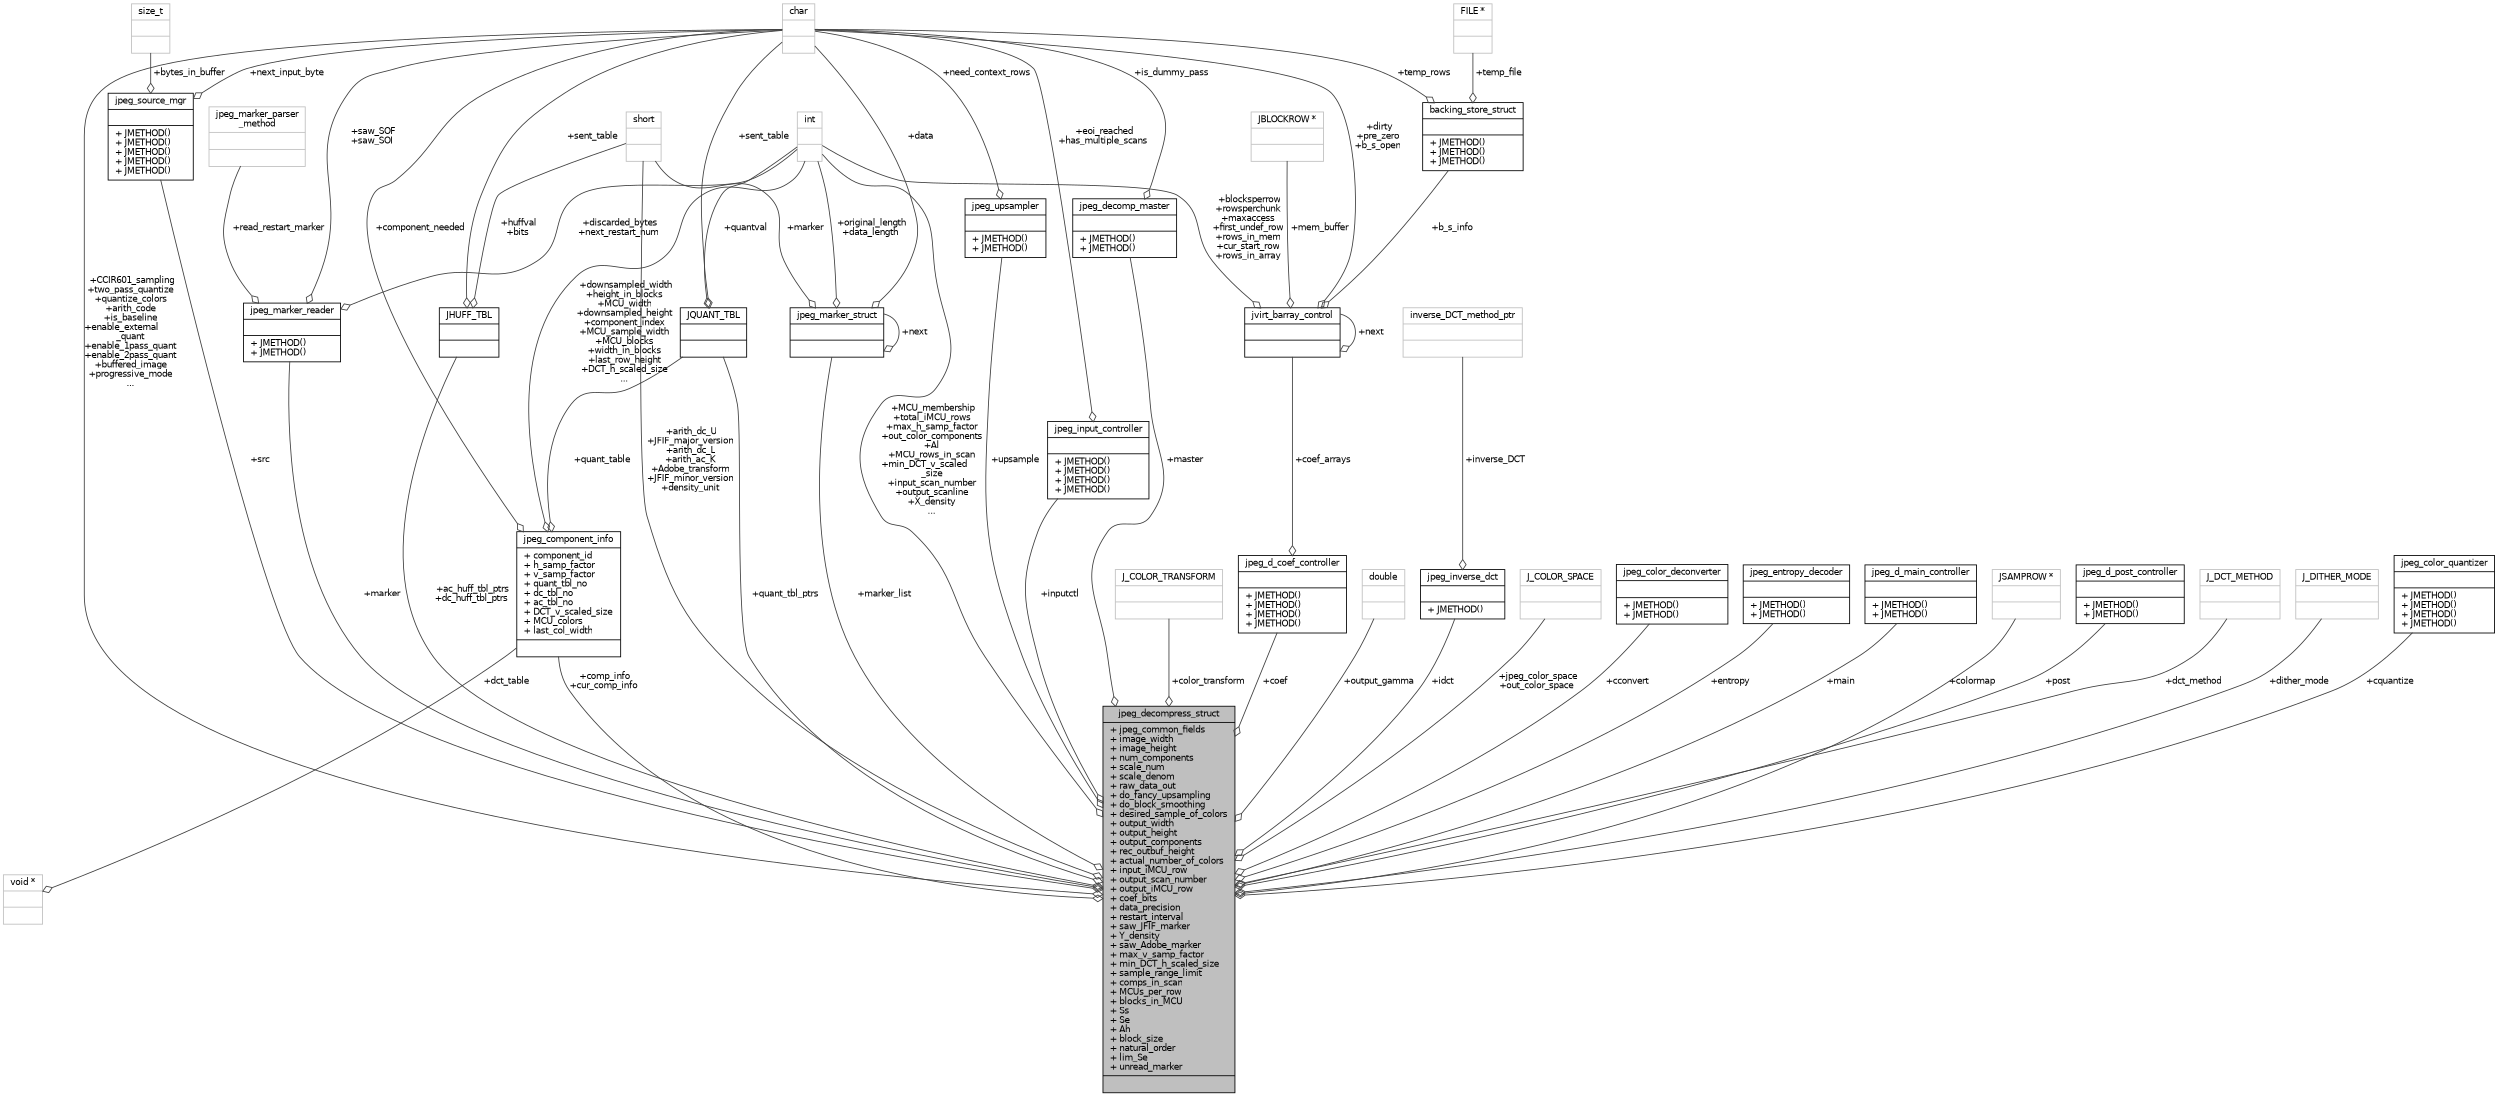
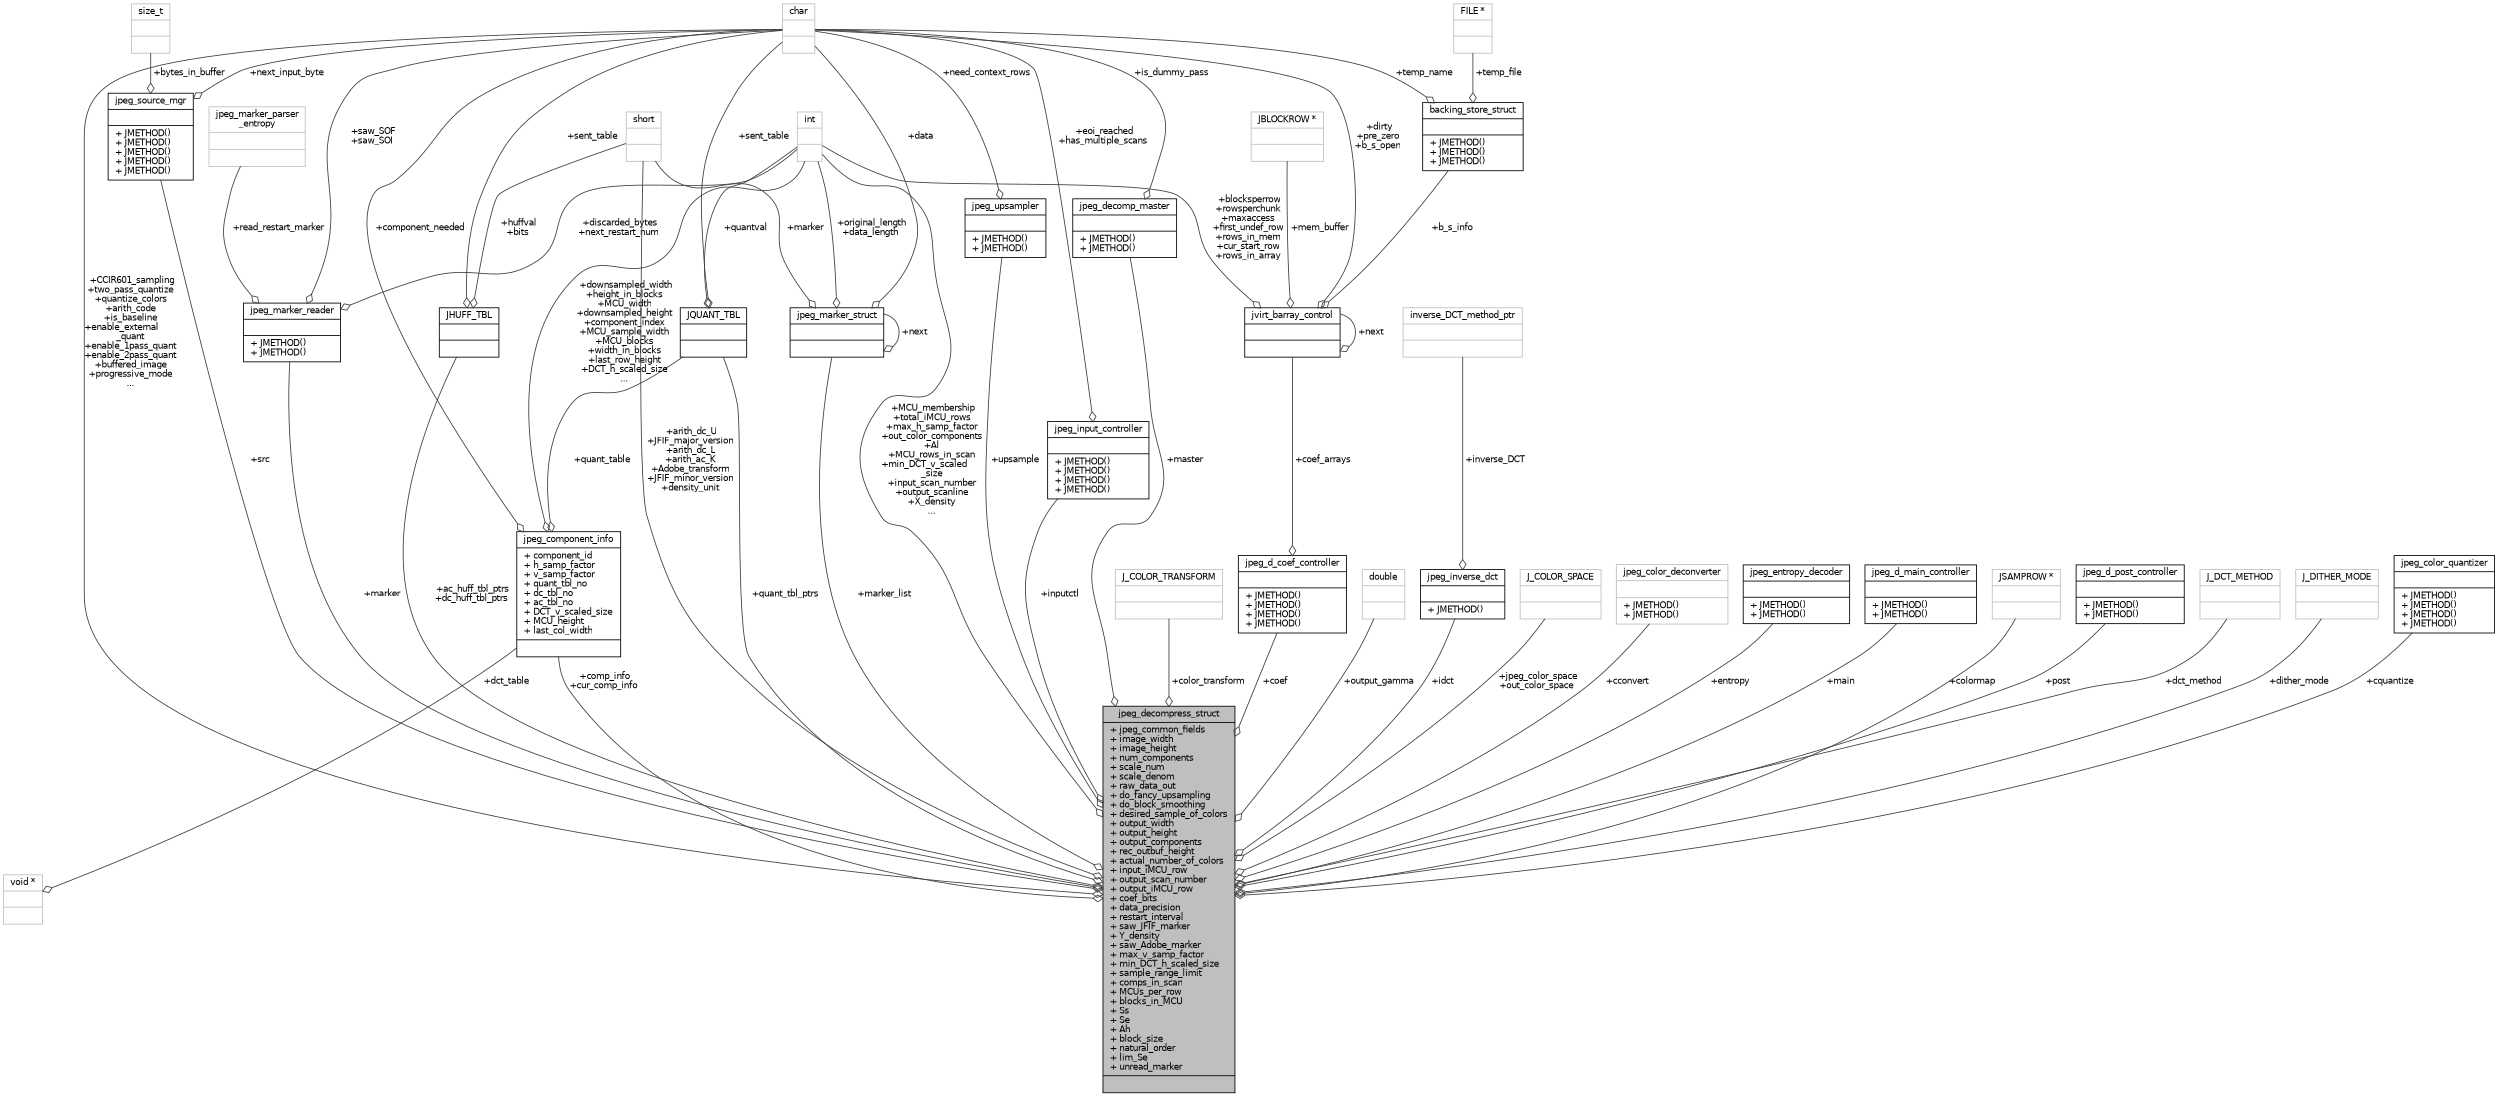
(1423, 73) -> (1423, 73)
(257, 124) -> (257, 124)
(1672, 594) -> (1672, 594)
(553, 622) -> (554, 622)
